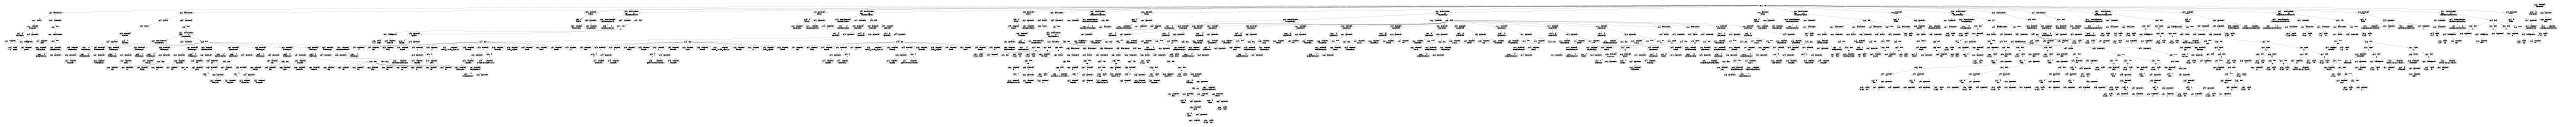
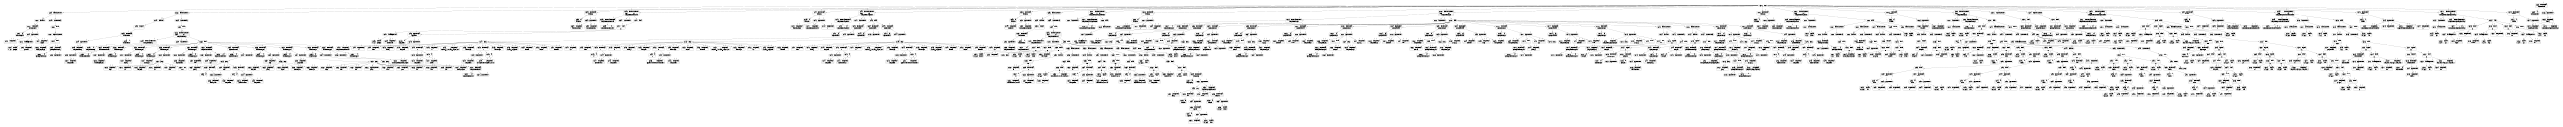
(1993, 20) -> (1994, 20)
none -> (2487, 42)
(1118, 55) -> (1118, 55)
(375, 68) -> (374, 68)
